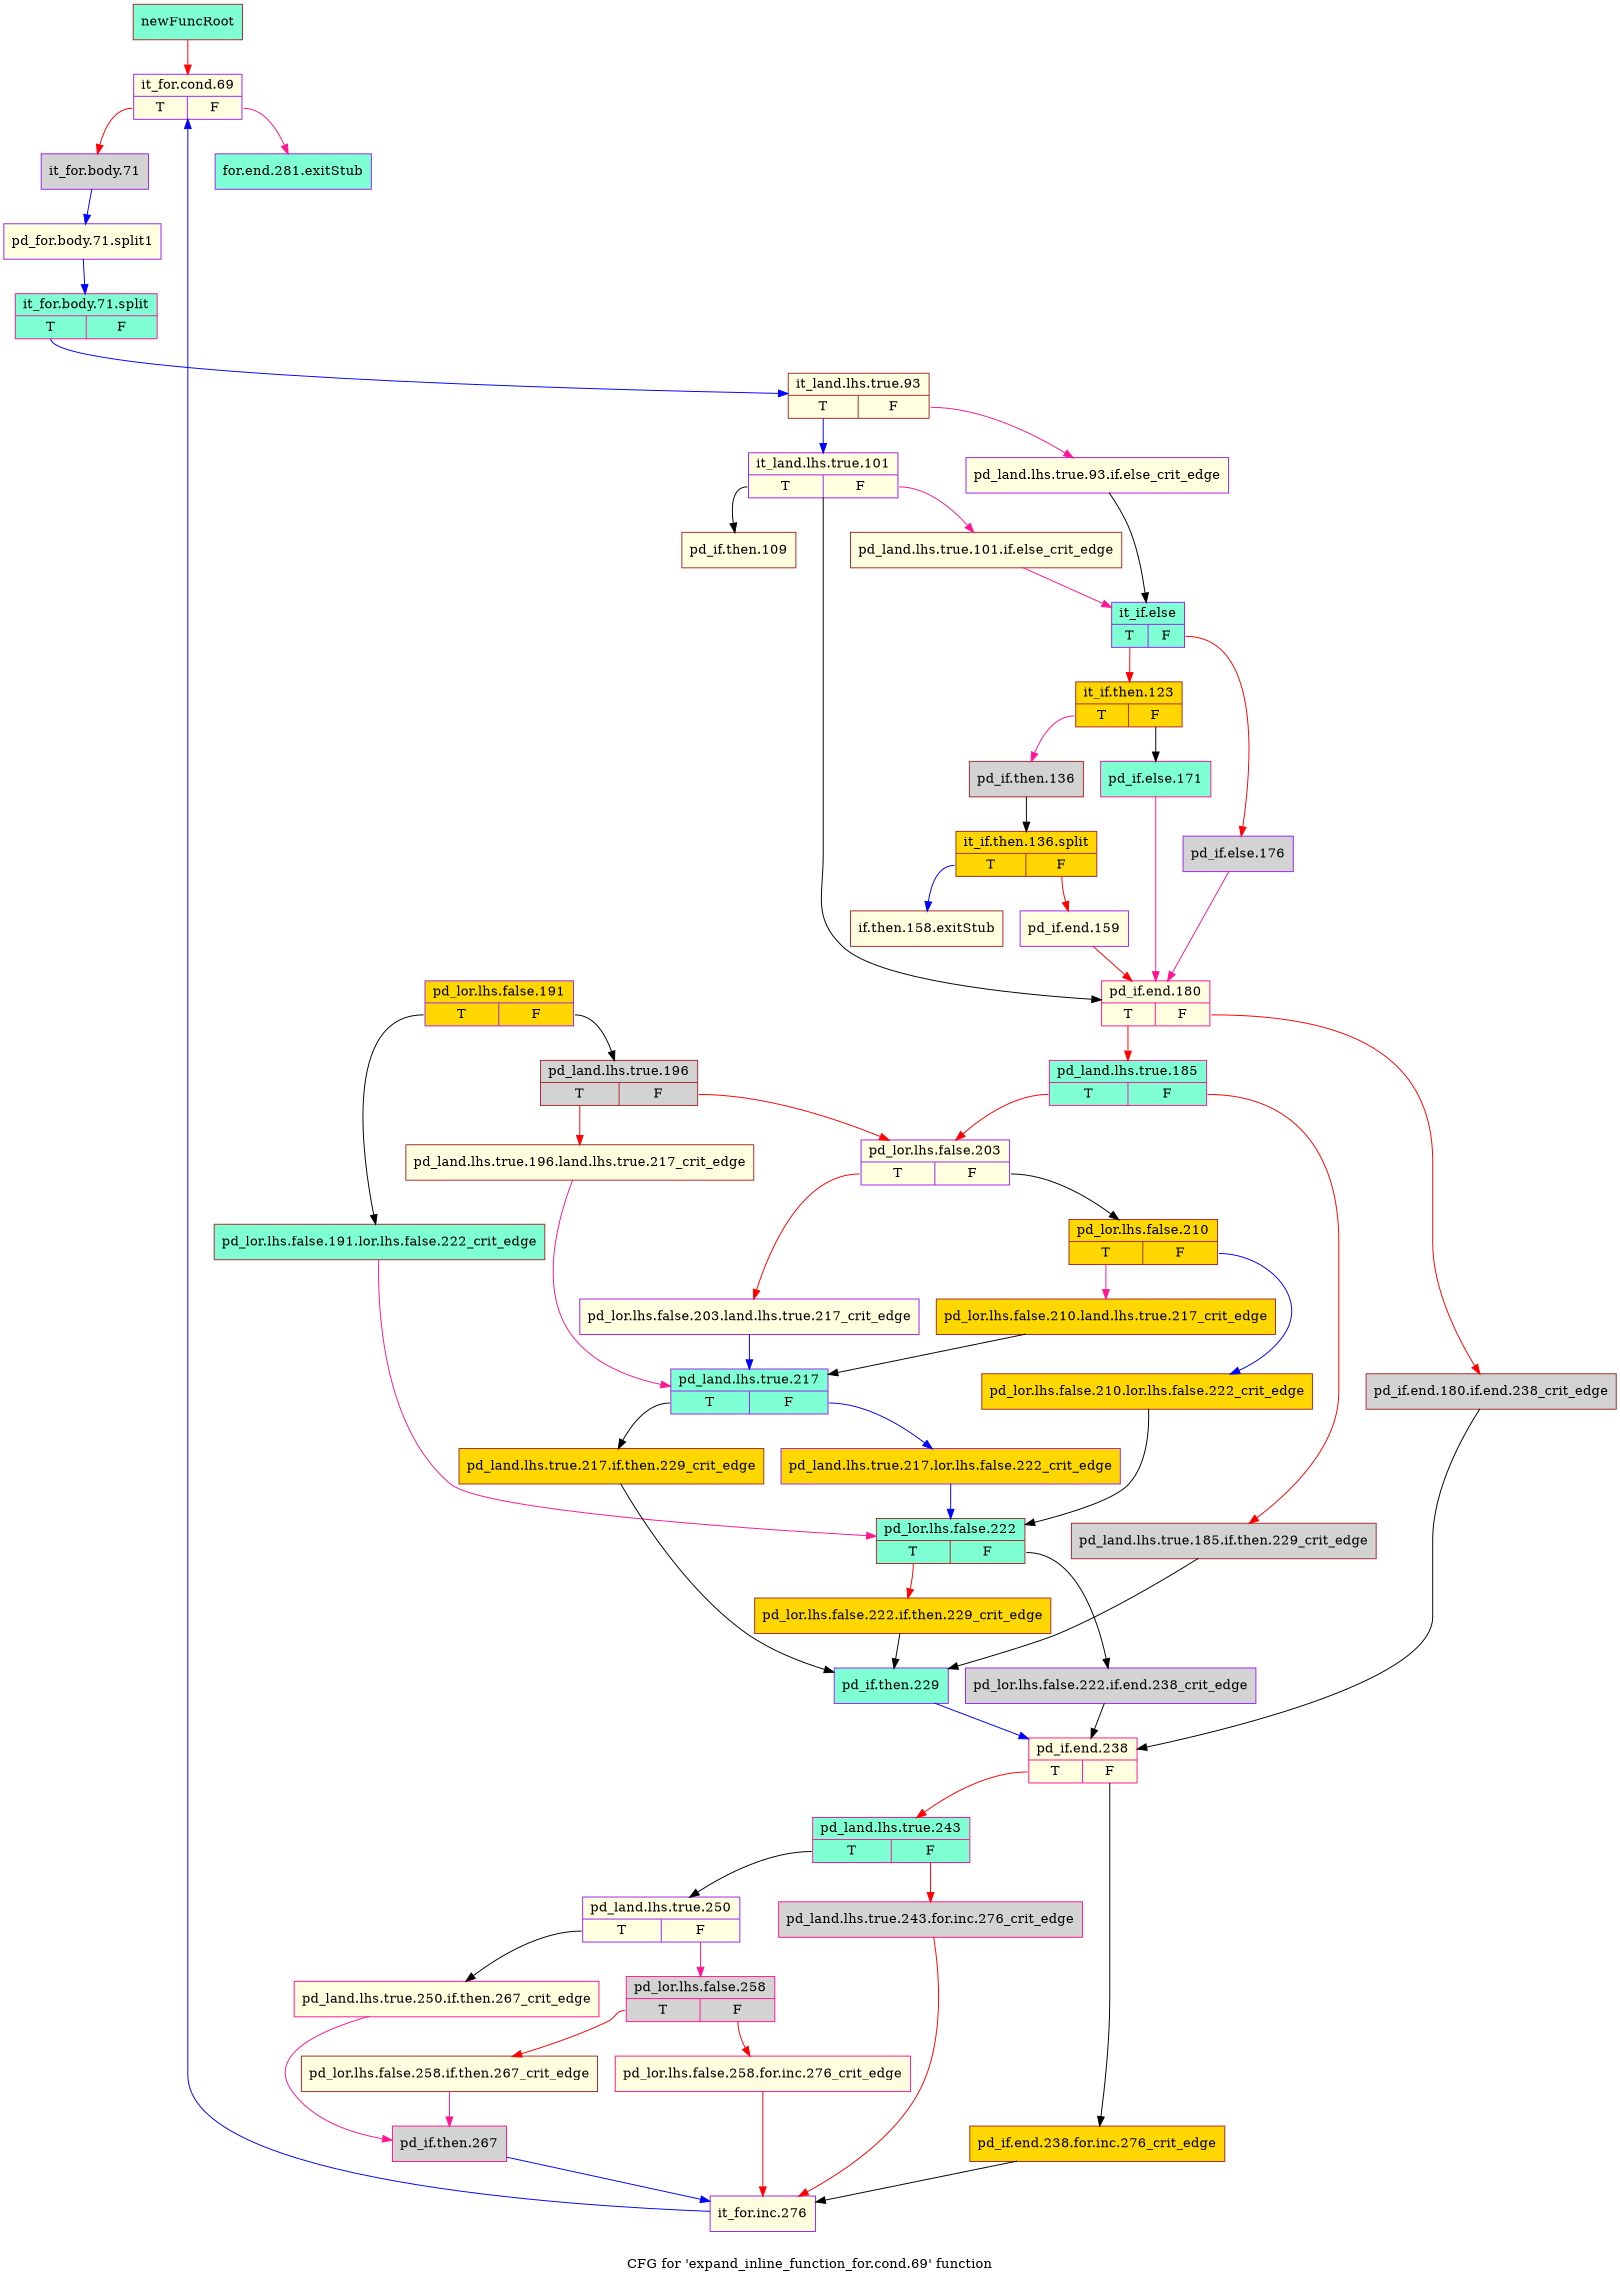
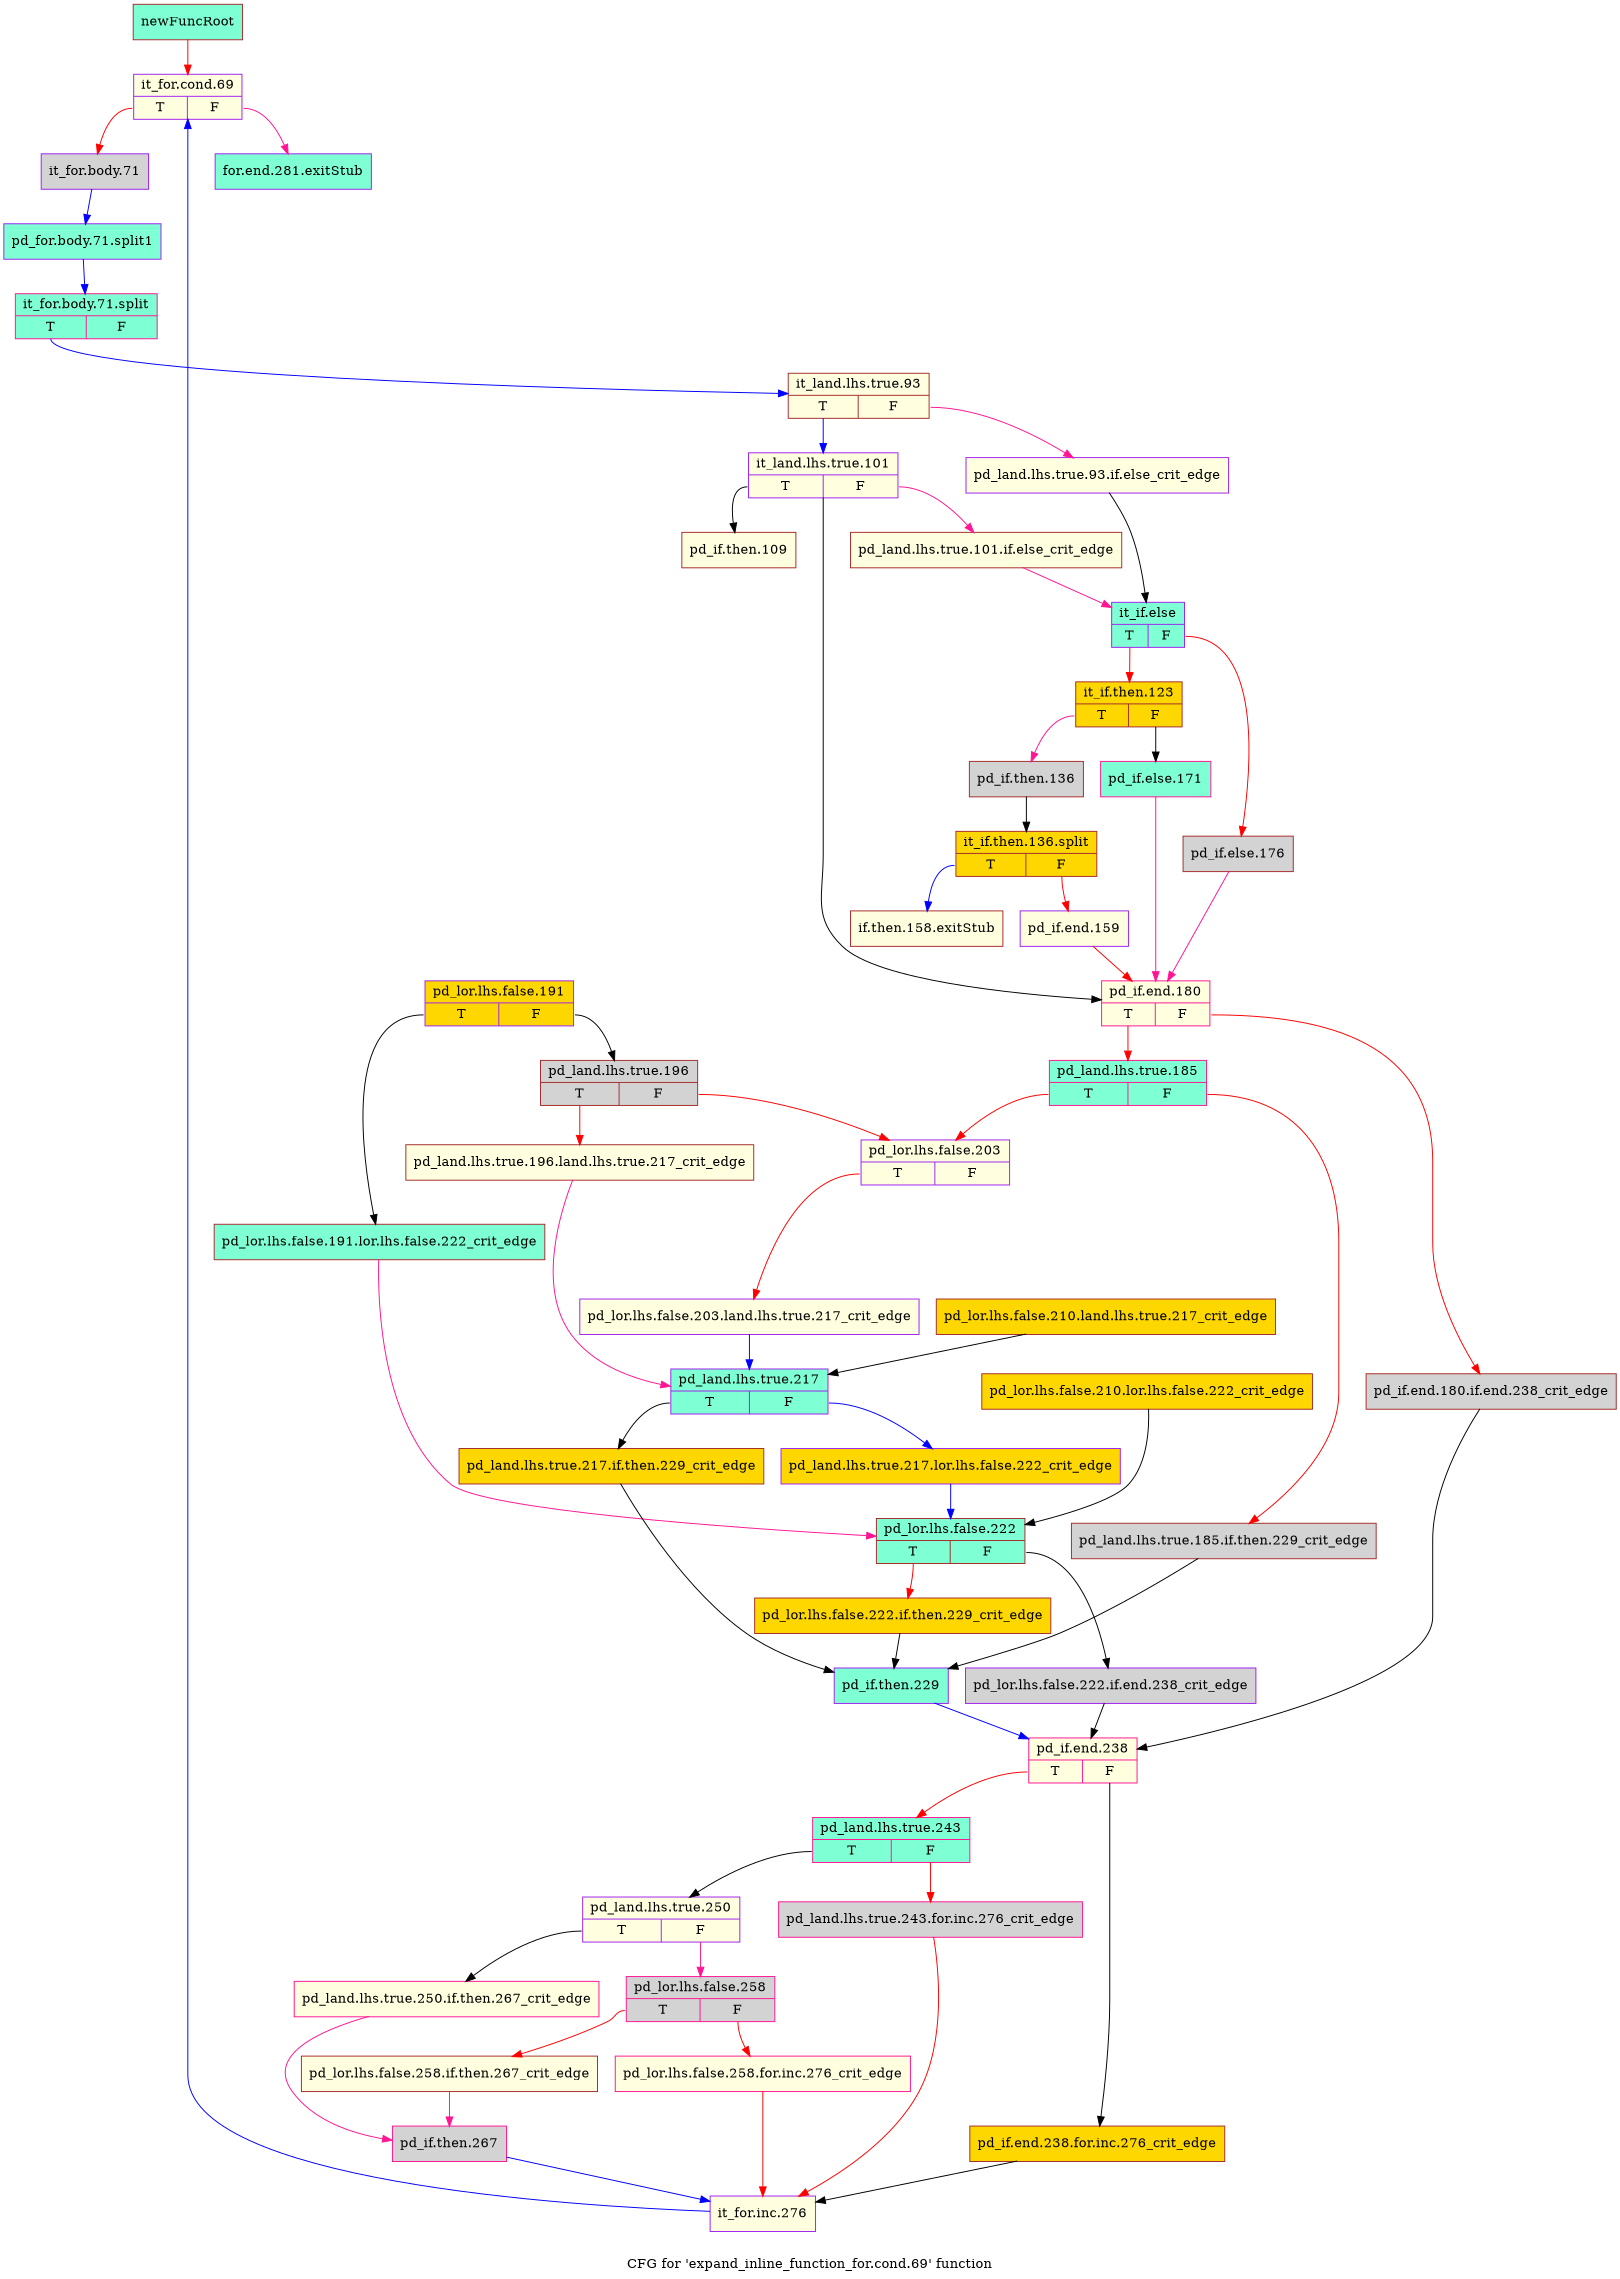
(82, 242) -> (82, 242)
(1238, 854) -> (1238, 854)
(1143, 1242) -> none
